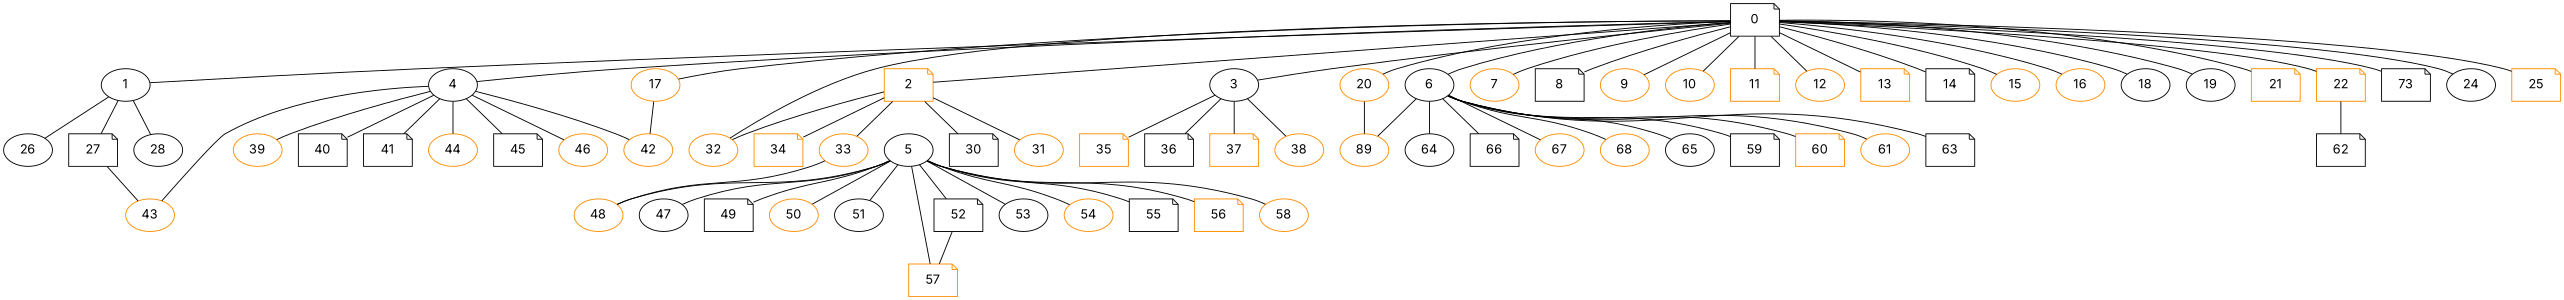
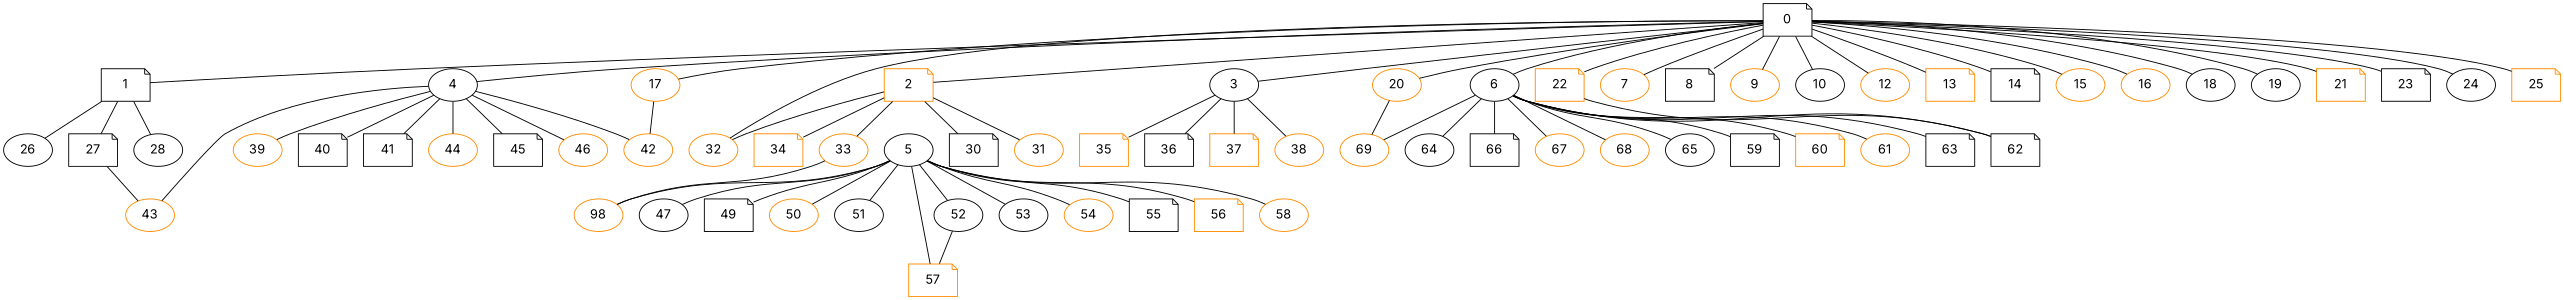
(126, 85) -> (126, 85)
(1690, 85) -> (1820, 85)
(1755, 85) -> none
(2406, 85) -> (2406, 85)
none -> (1752, 118)
(1364, 150) -> (1364, 150)
(599, 215) -> (599, 215)
(958, 215) -> (958, 215)
